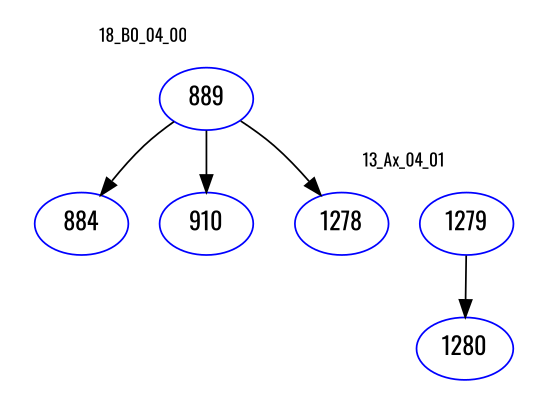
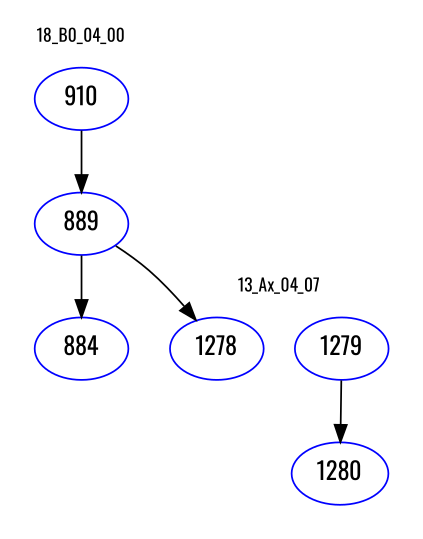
(206, 153) -> (82, 153)
(404, 162) -> (279, 287)
